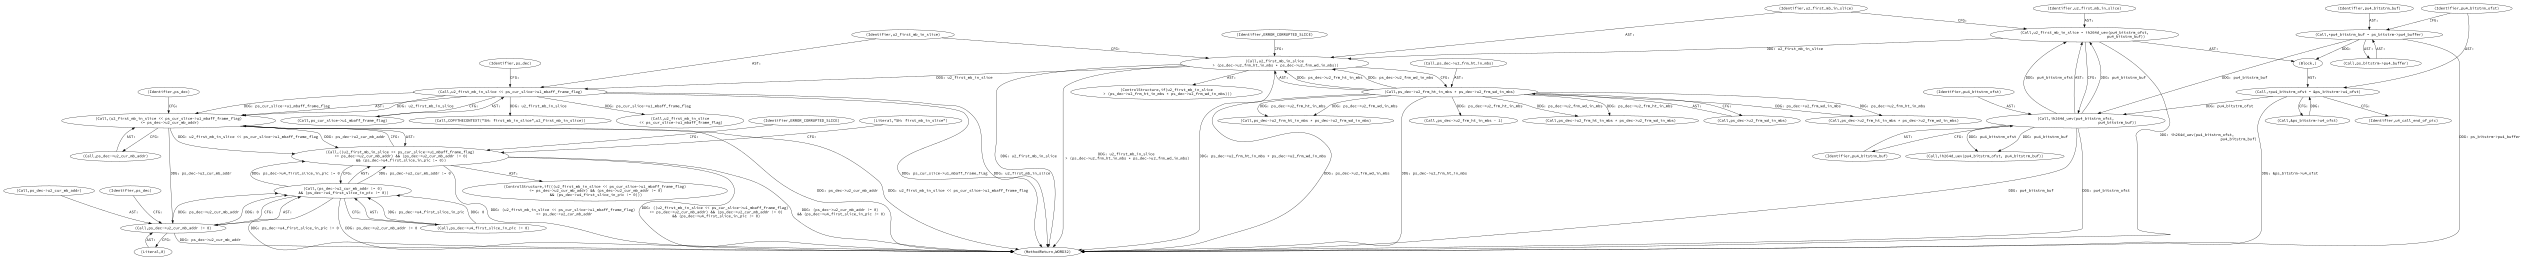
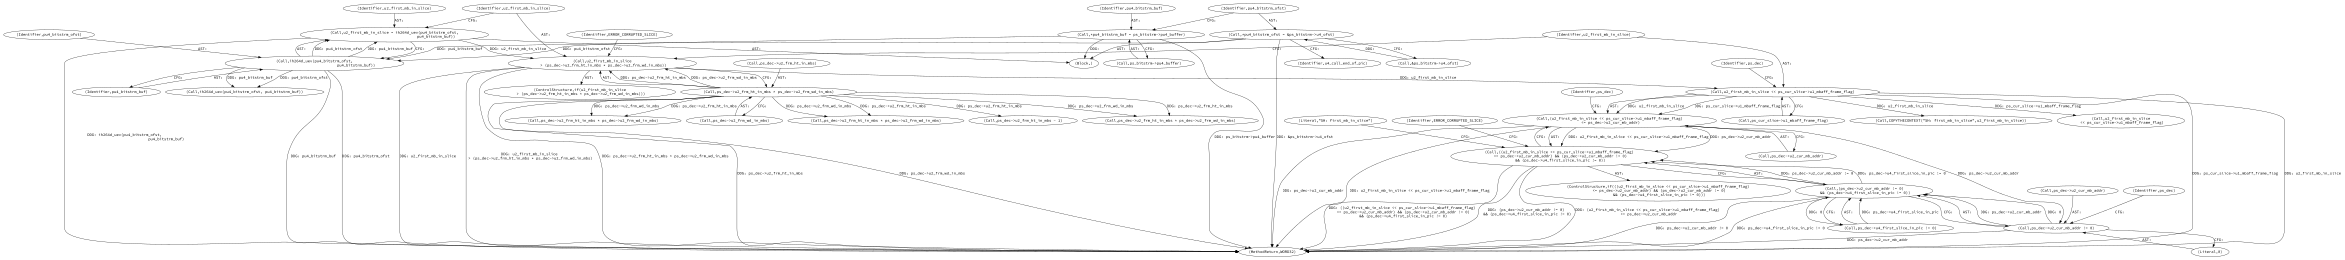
(2370, 49) -> (1151, 49)
(2308, 76) -> (1132, 45)
